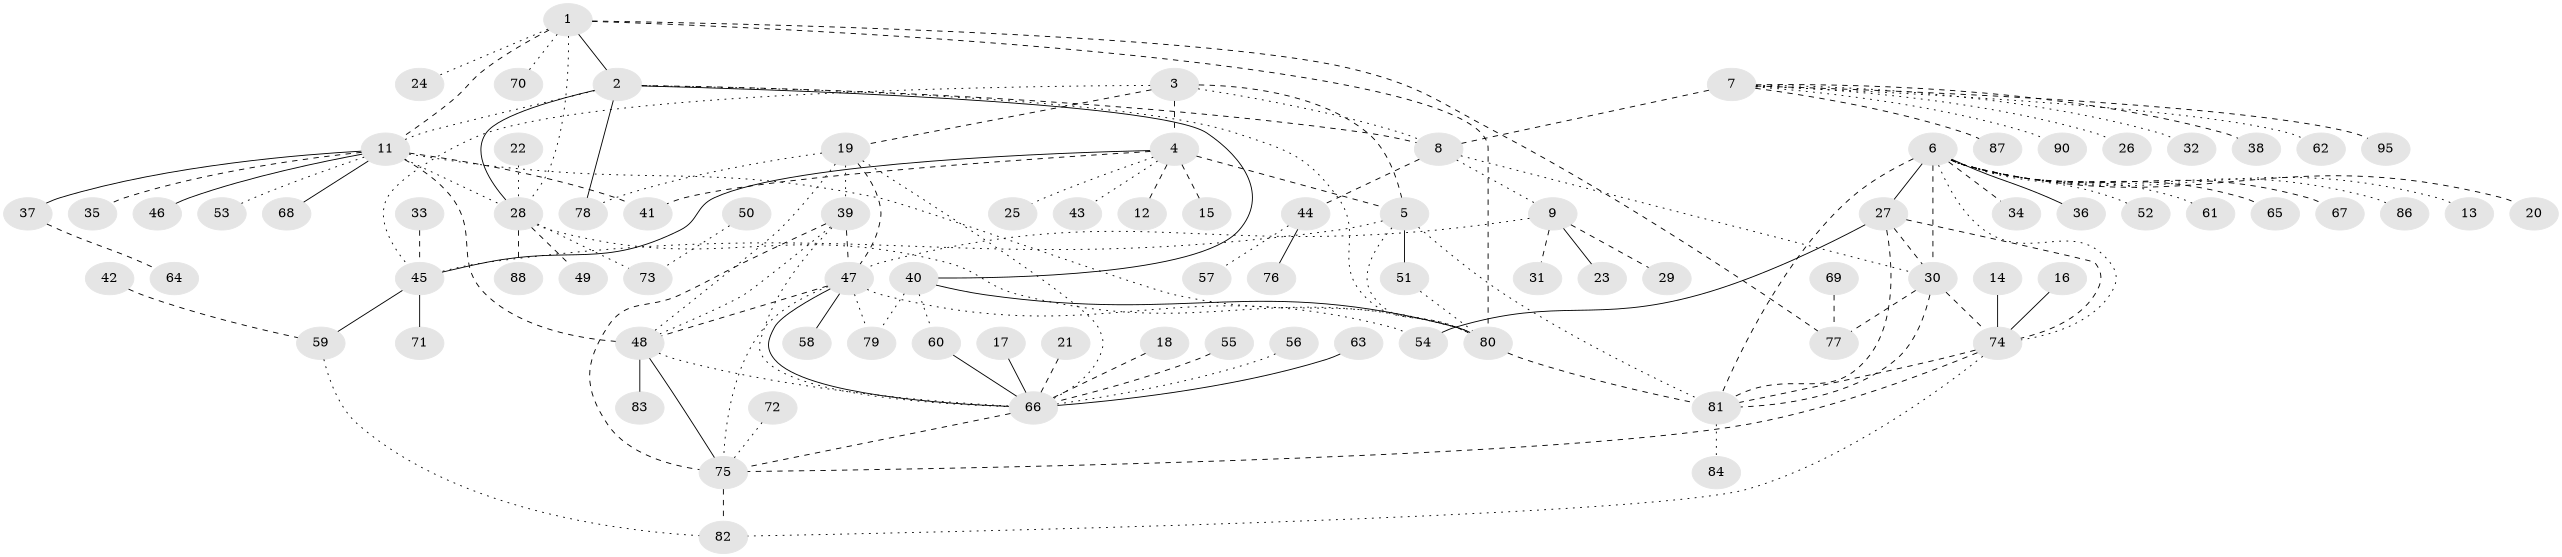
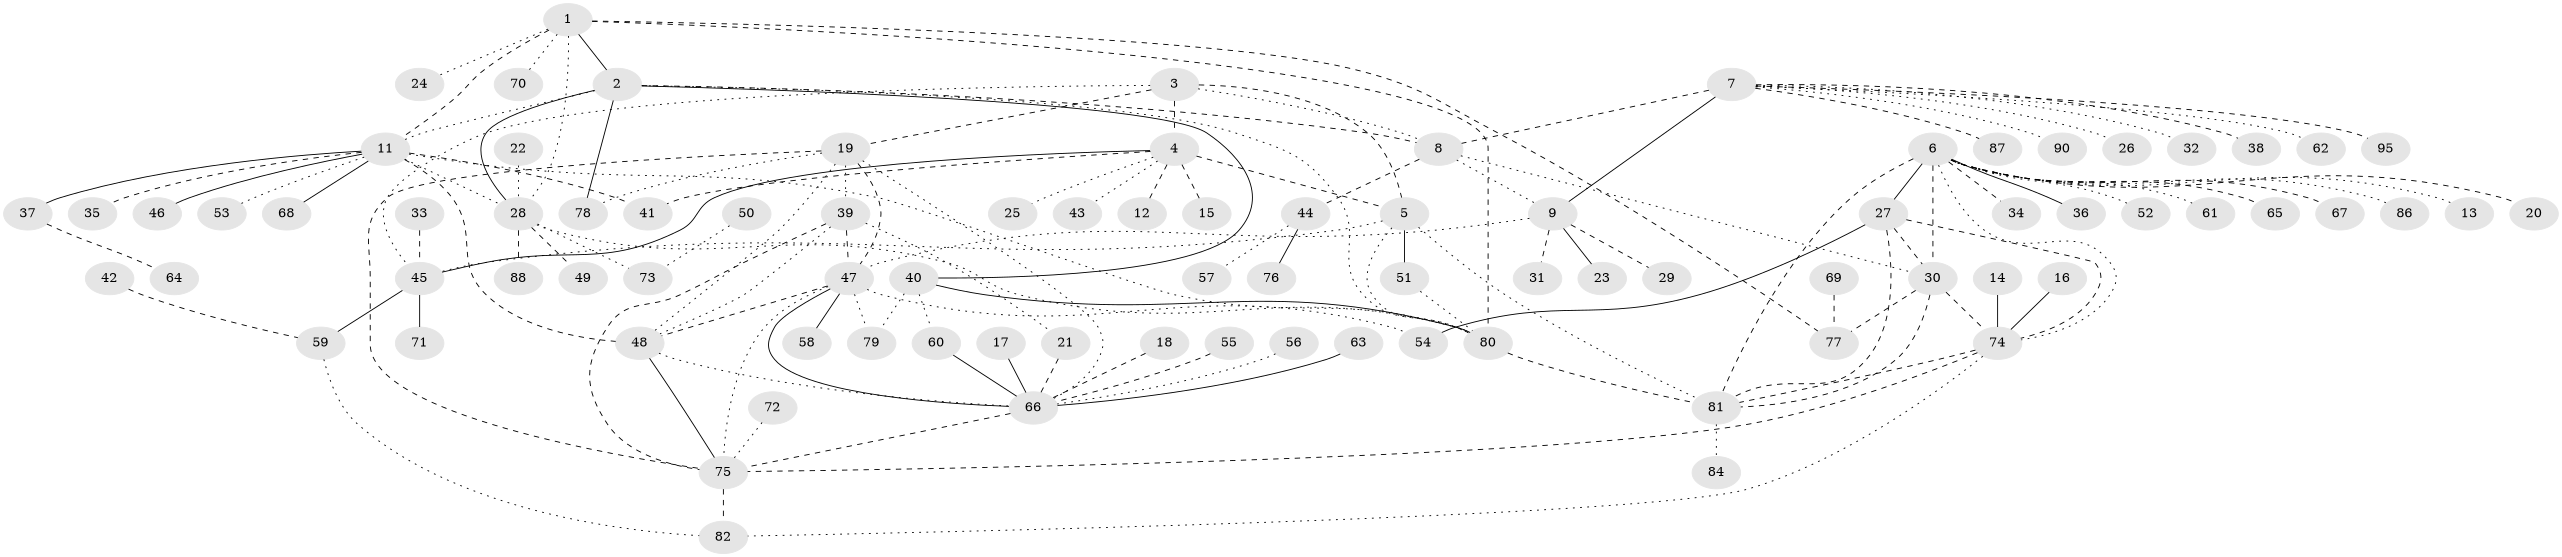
none -> (1642, 149)
none -> (369, 231)
(779, 370) -> (961, 271)
(640, 408) -> none
